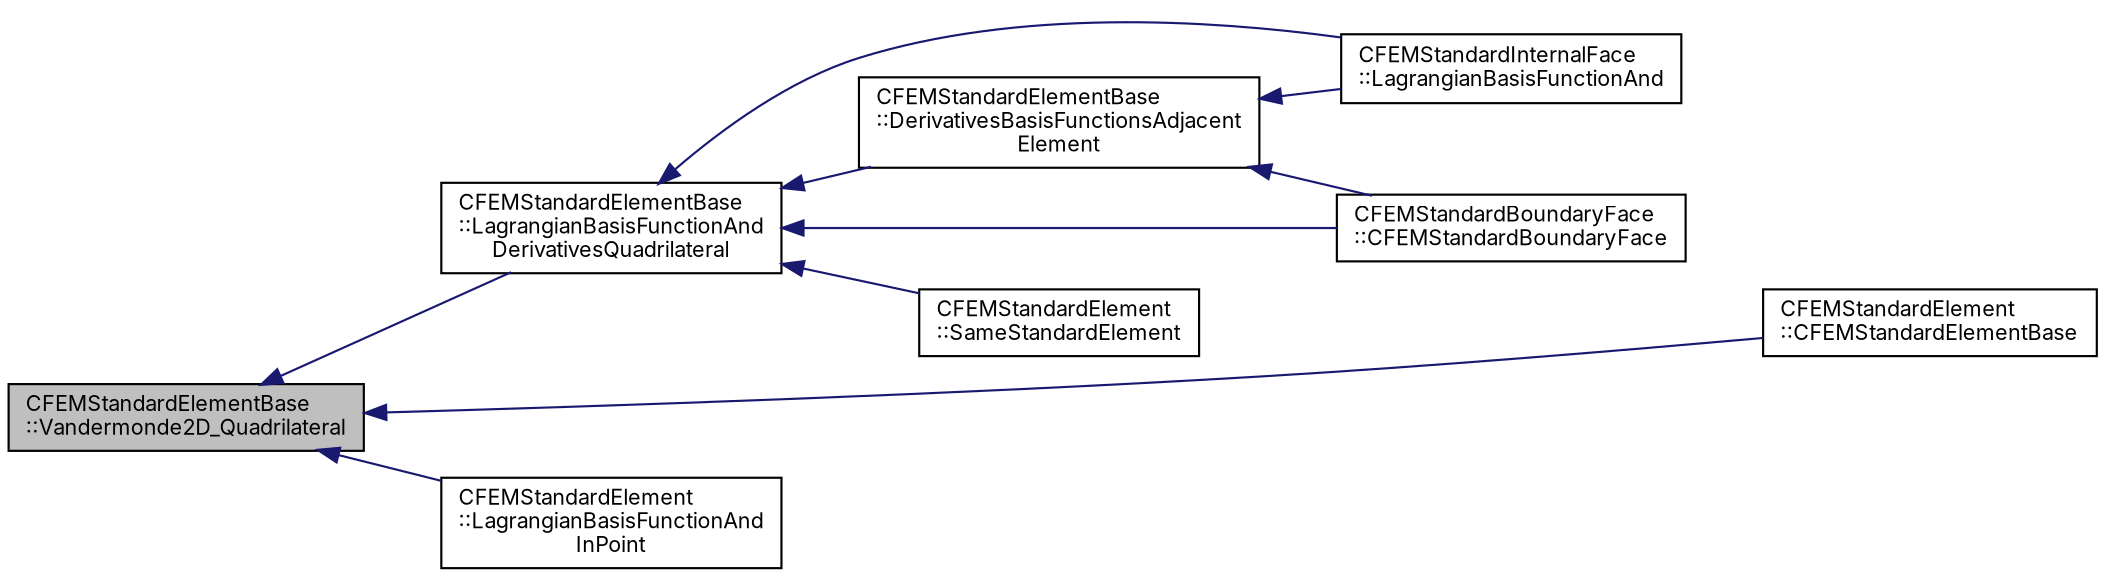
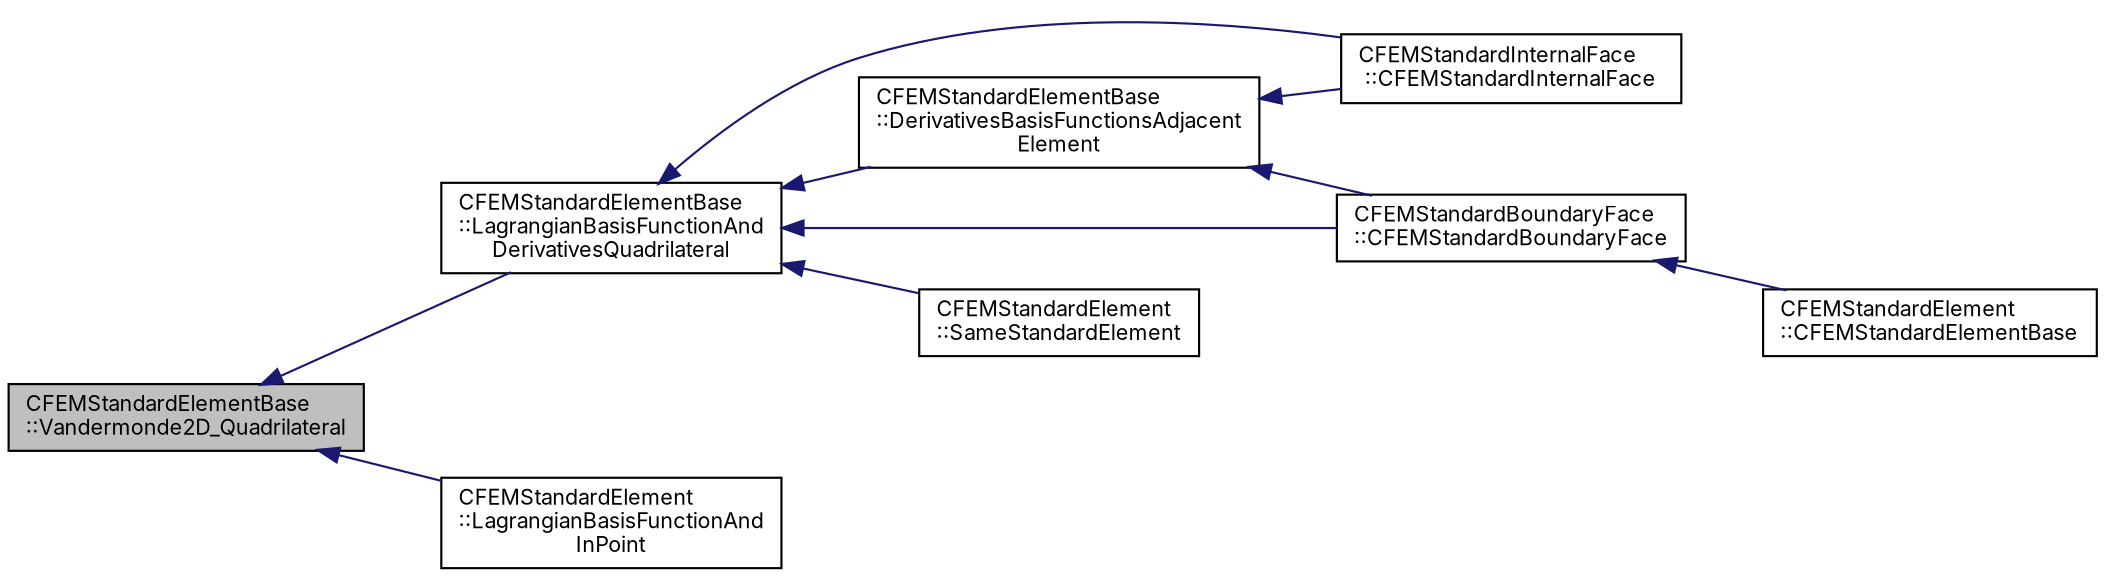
(1511, 69) -> (1511, 69)
(1075, 386) -> (1731, 278)
